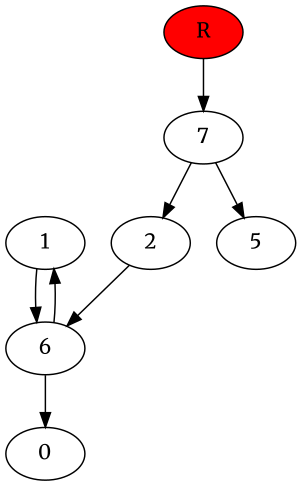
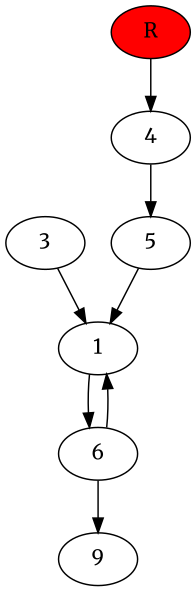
(203, 138) -> (151, 138)
none -> (45, 243)
(151, 243) -> none
none -> (128, 289)
(45, 454) -> (98, 559)
